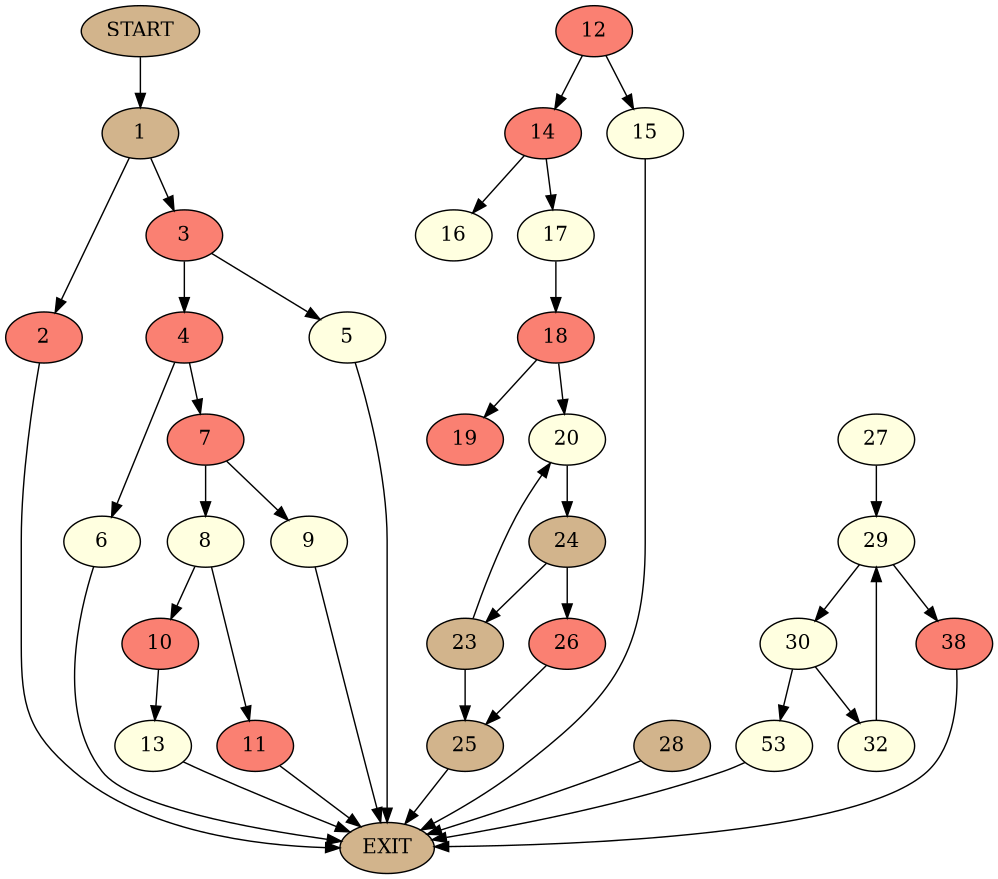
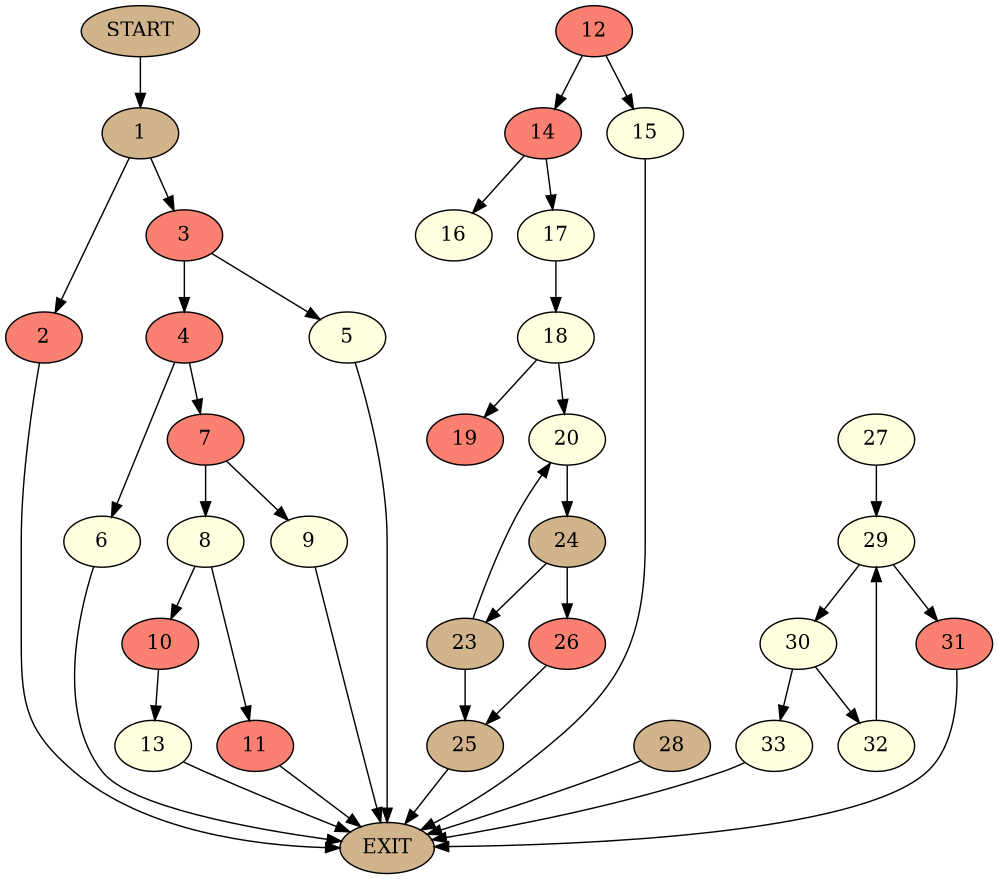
(556, 337) -> (556, 337)
(954, 644) -> (954, 644)
(774, 746) -> (774, 746)
